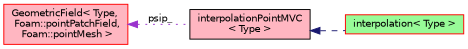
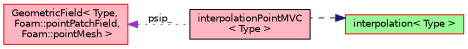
(333, 31) -> (323, 18)
